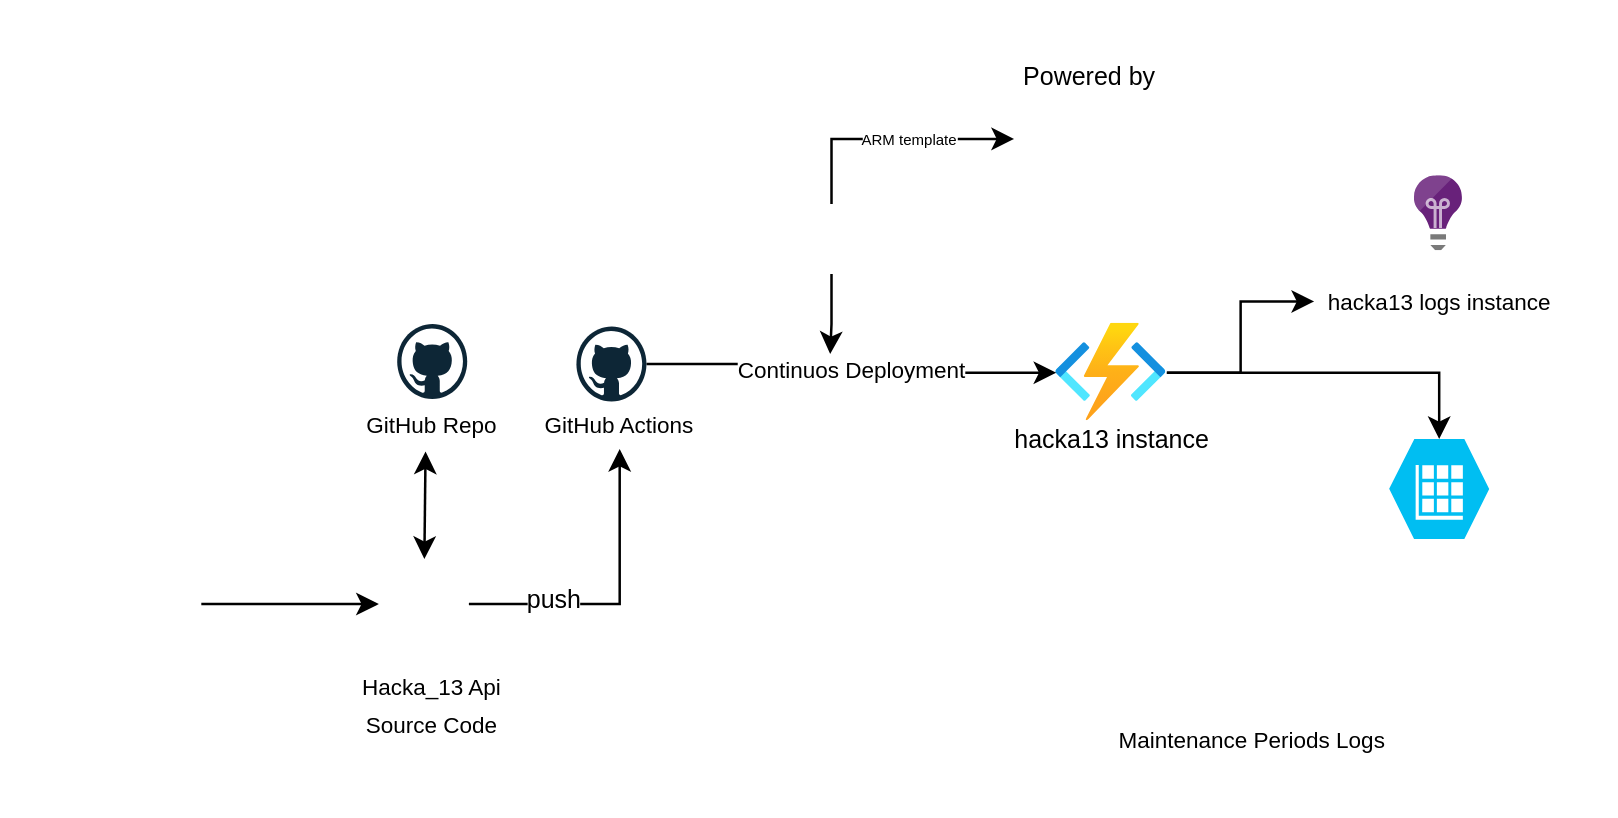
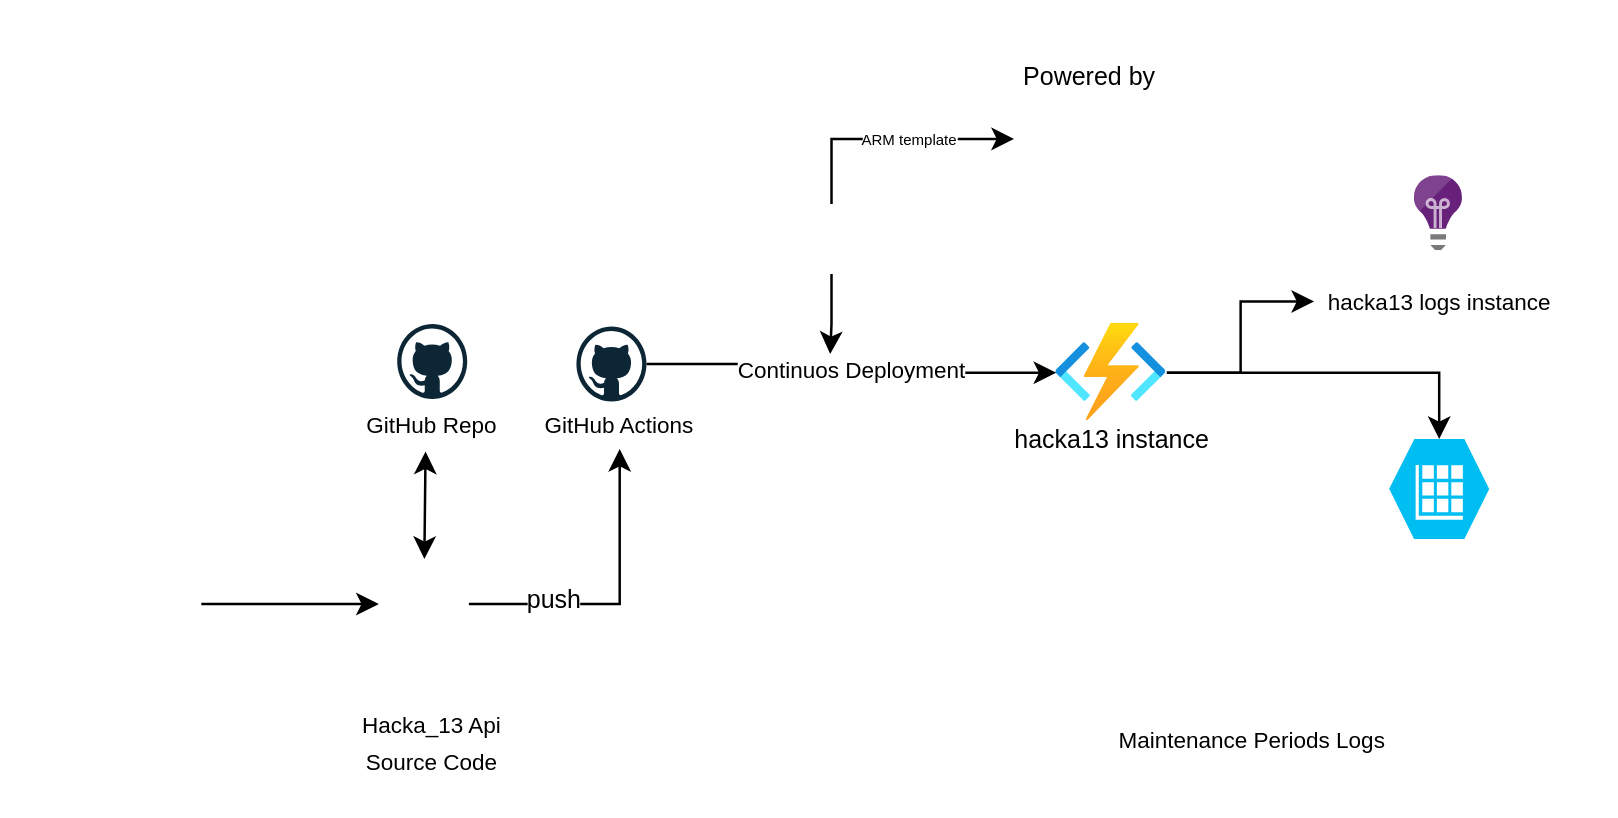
(432, 704) -> (432, 741)
